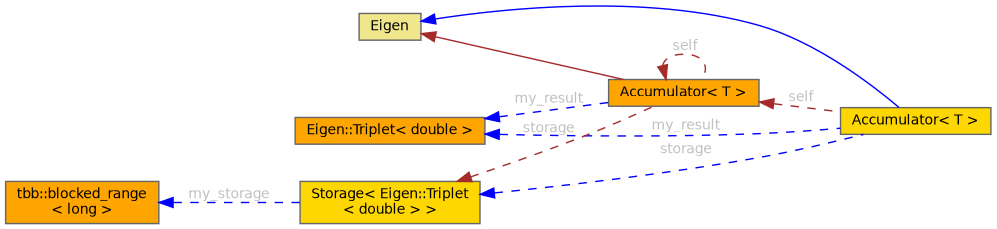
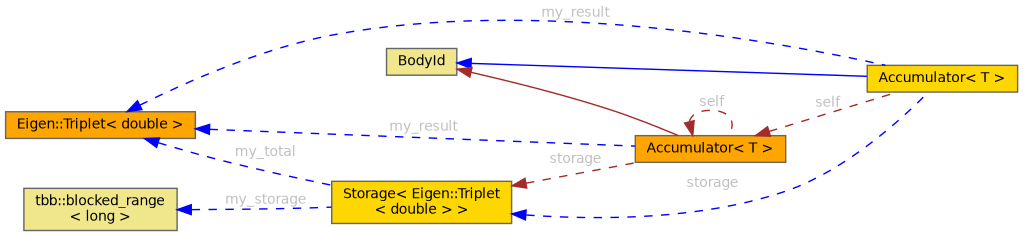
(390, 27) -> (422, 62)
none -> (244, 166)
(82, 203) -> (100, 209)
